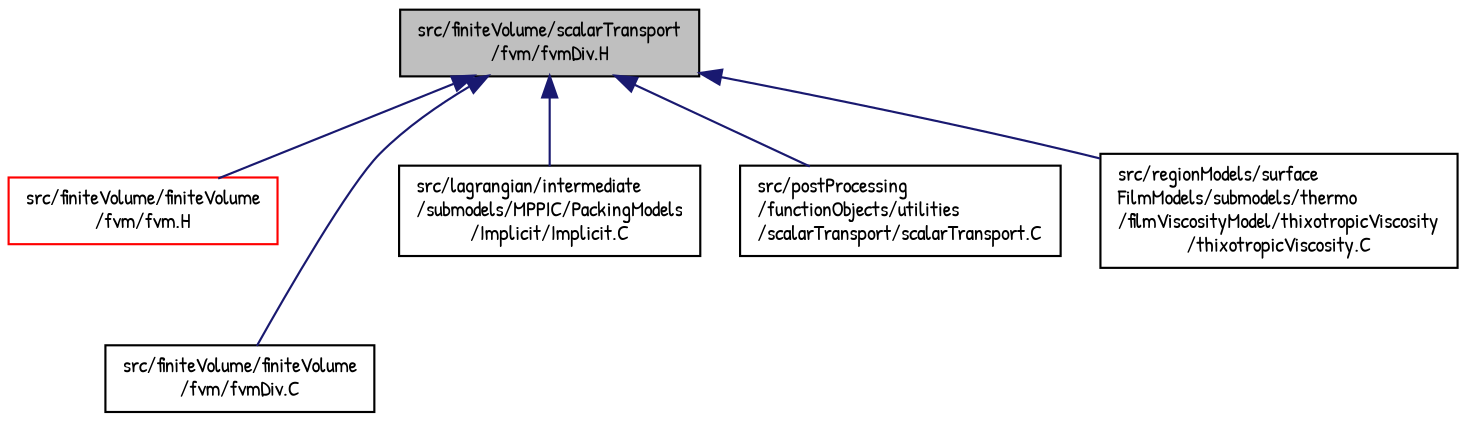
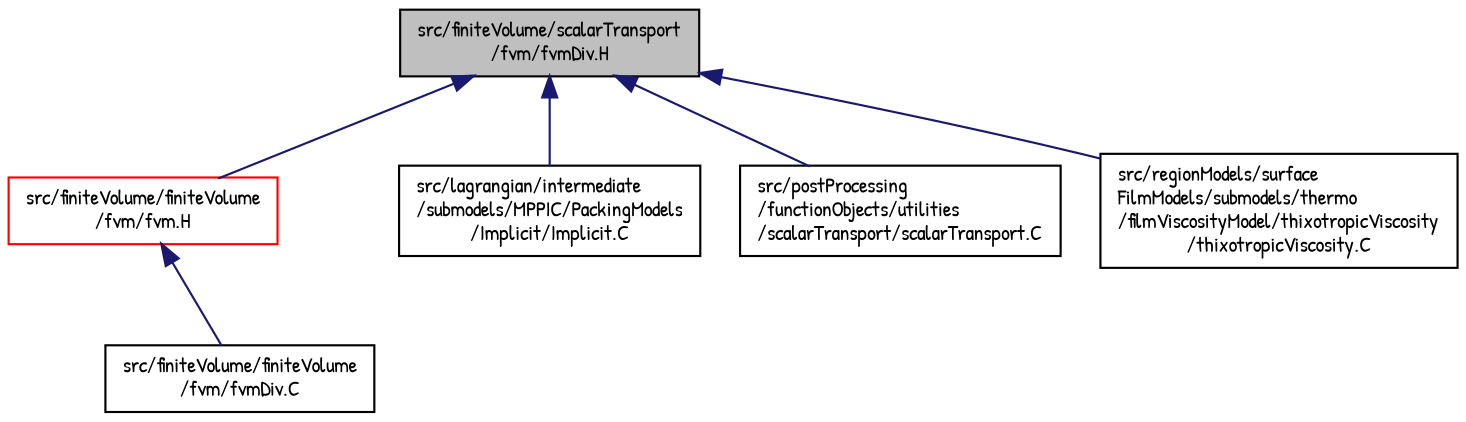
(345, 200) -> (197, 304)
